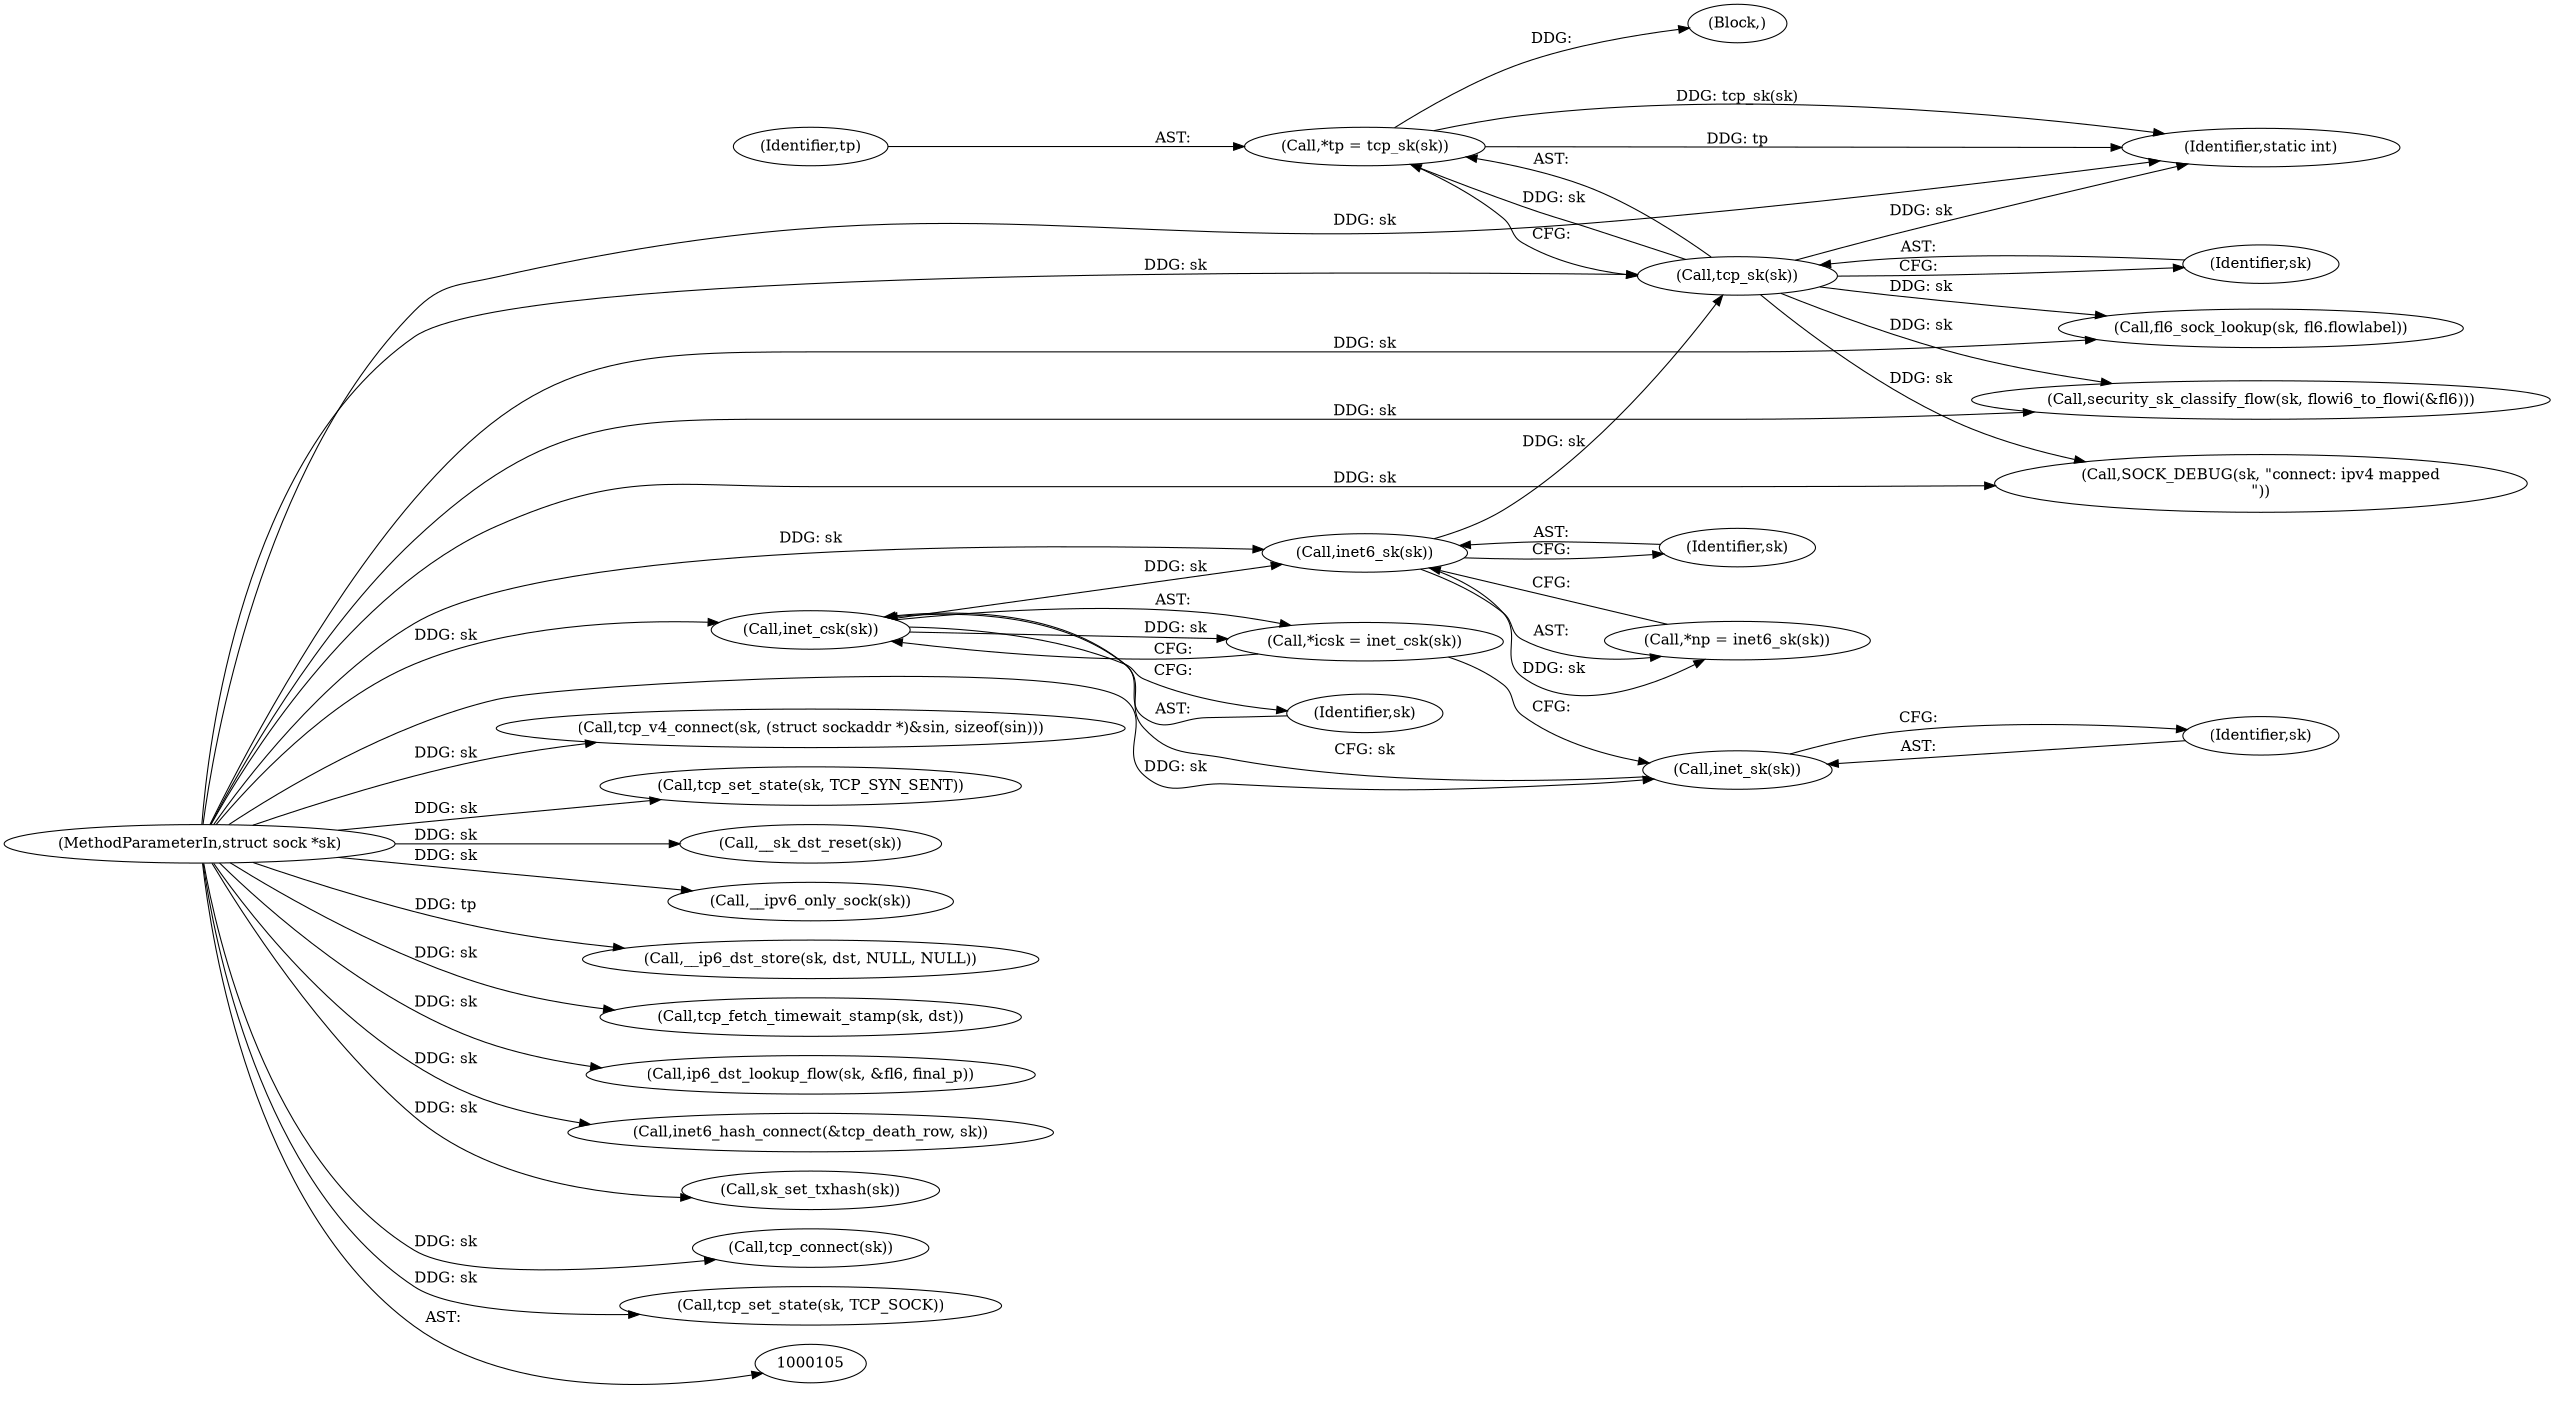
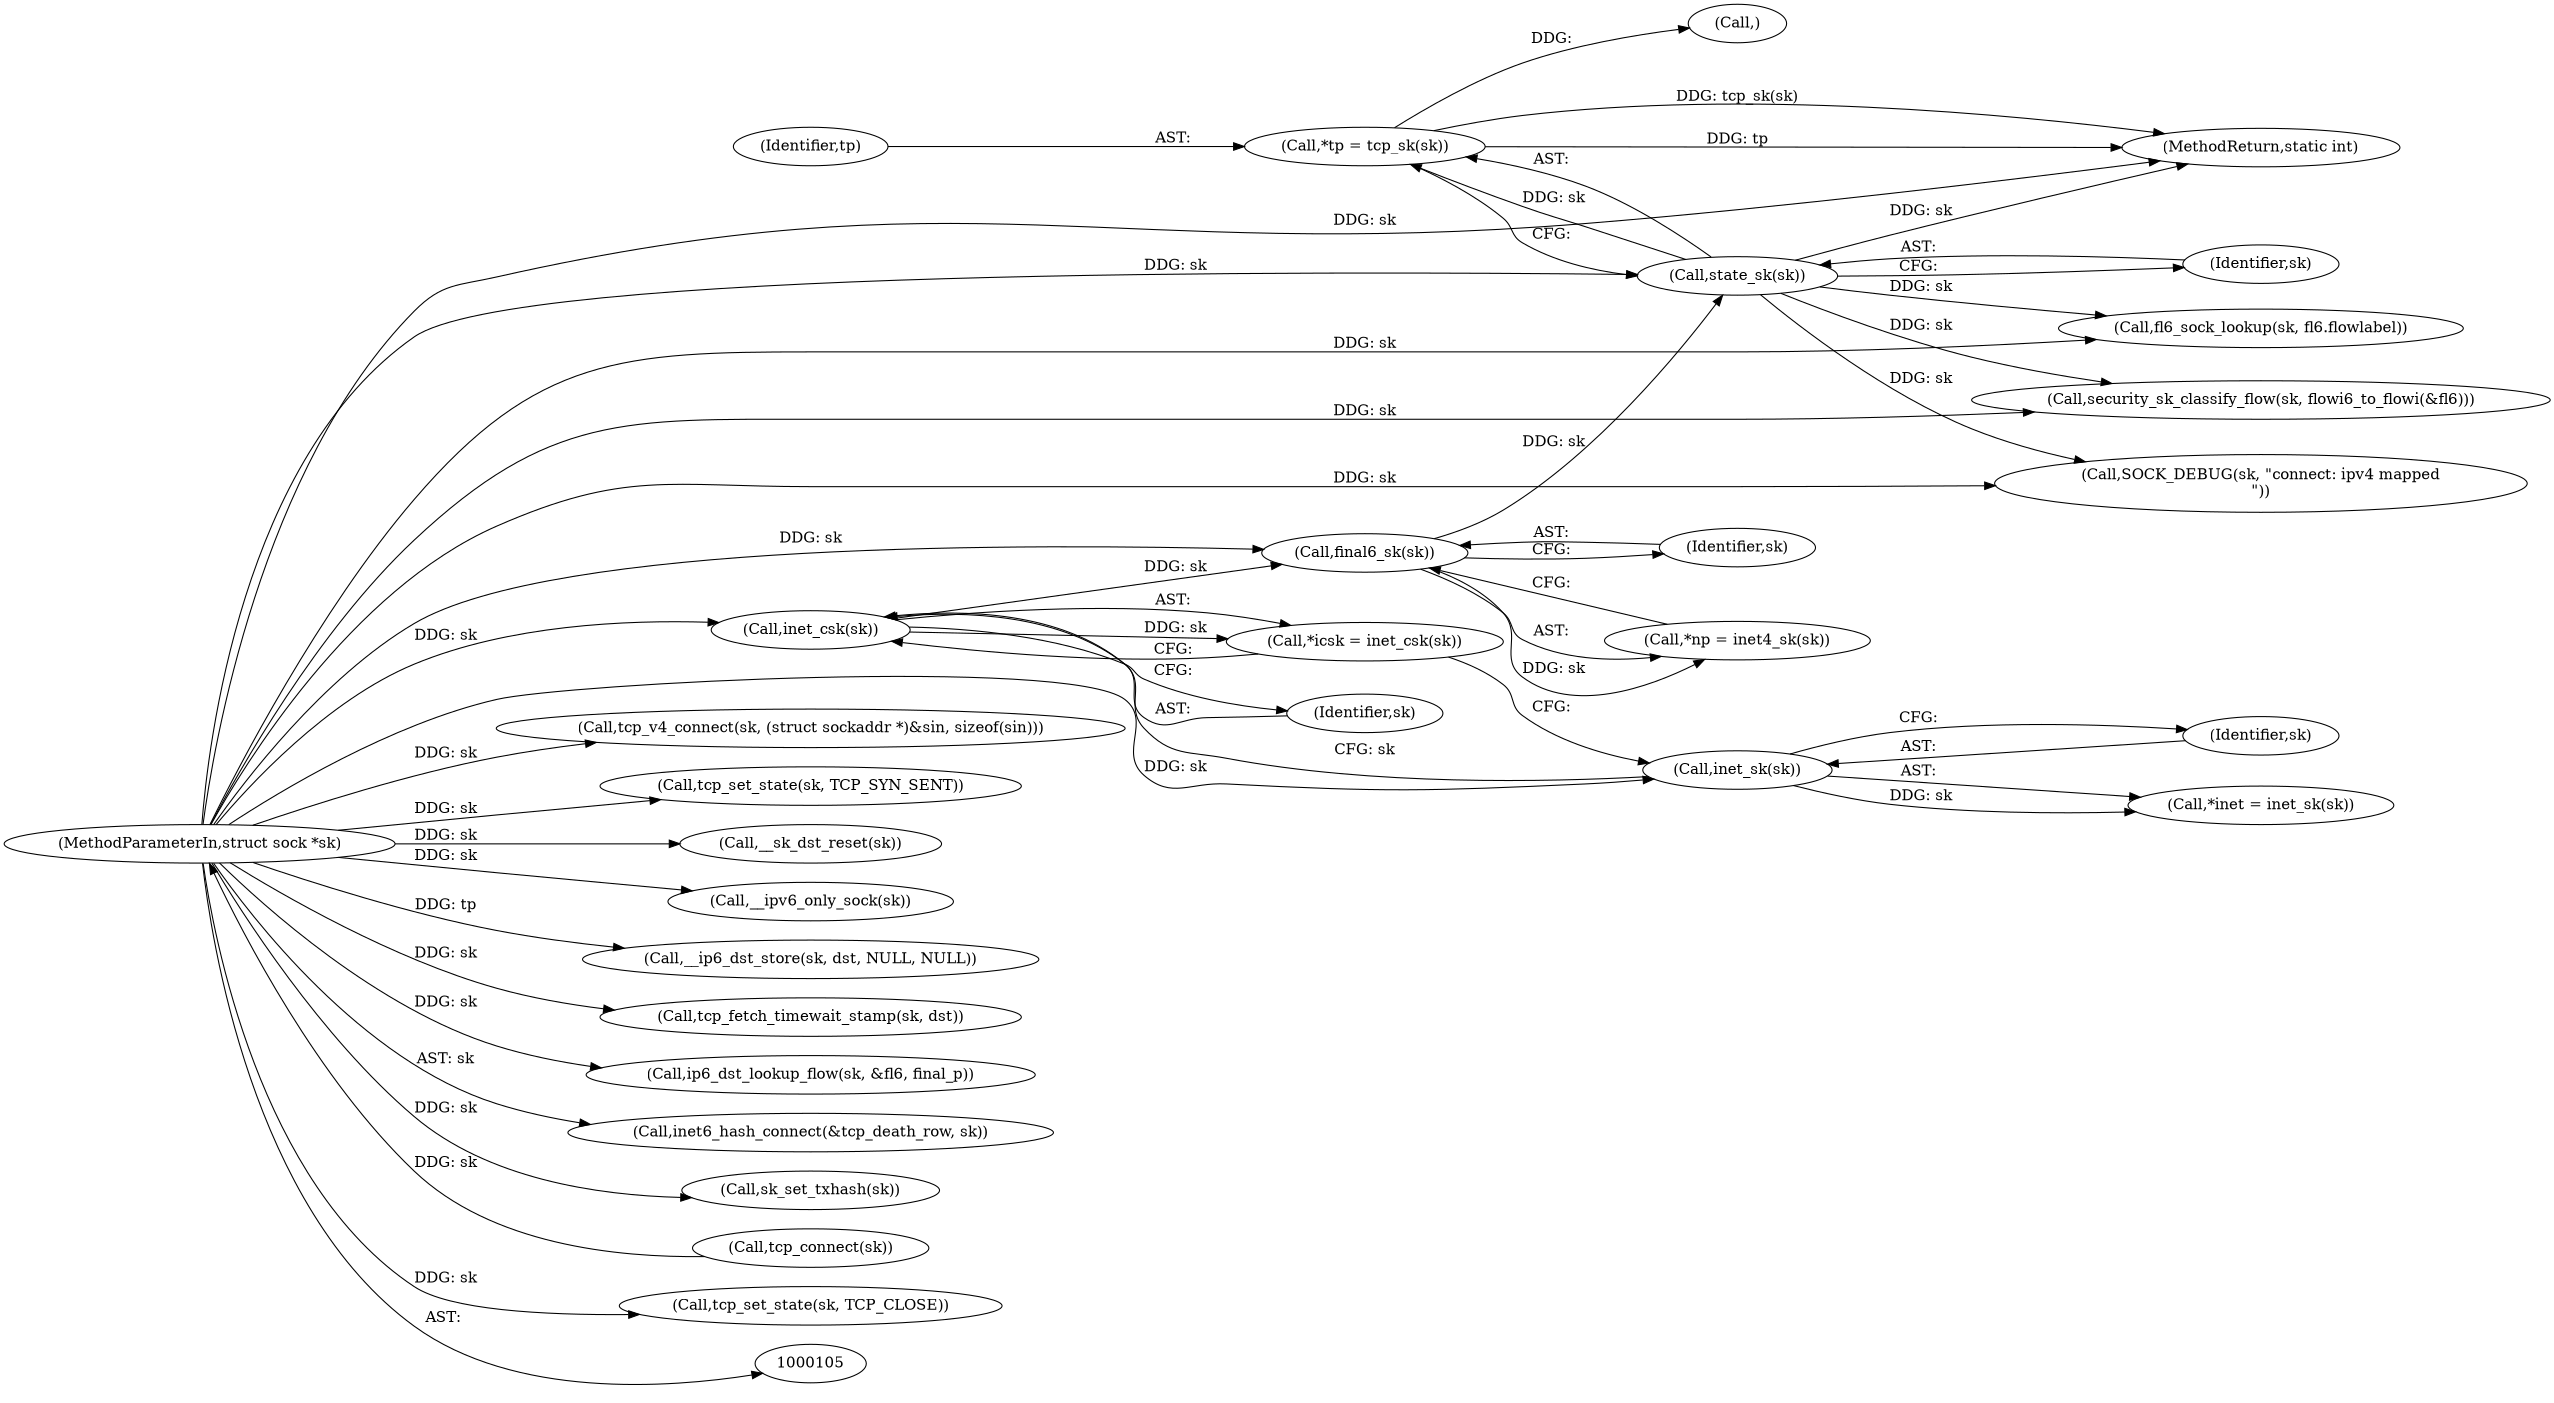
(1737, 24) -> (1737, 24)
(2261, 148) -> (2261, 148)
(1737, 276) -> (1737, 276)
(1365, 553) -> (1365, 553)
(1737, 641) -> (1737, 641)
none -> (2261, 805)
(446, 1059) -> (446, 1059)
(353, 1199) -> (397, 1153)
(811, 1306) -> (811, 1306)
